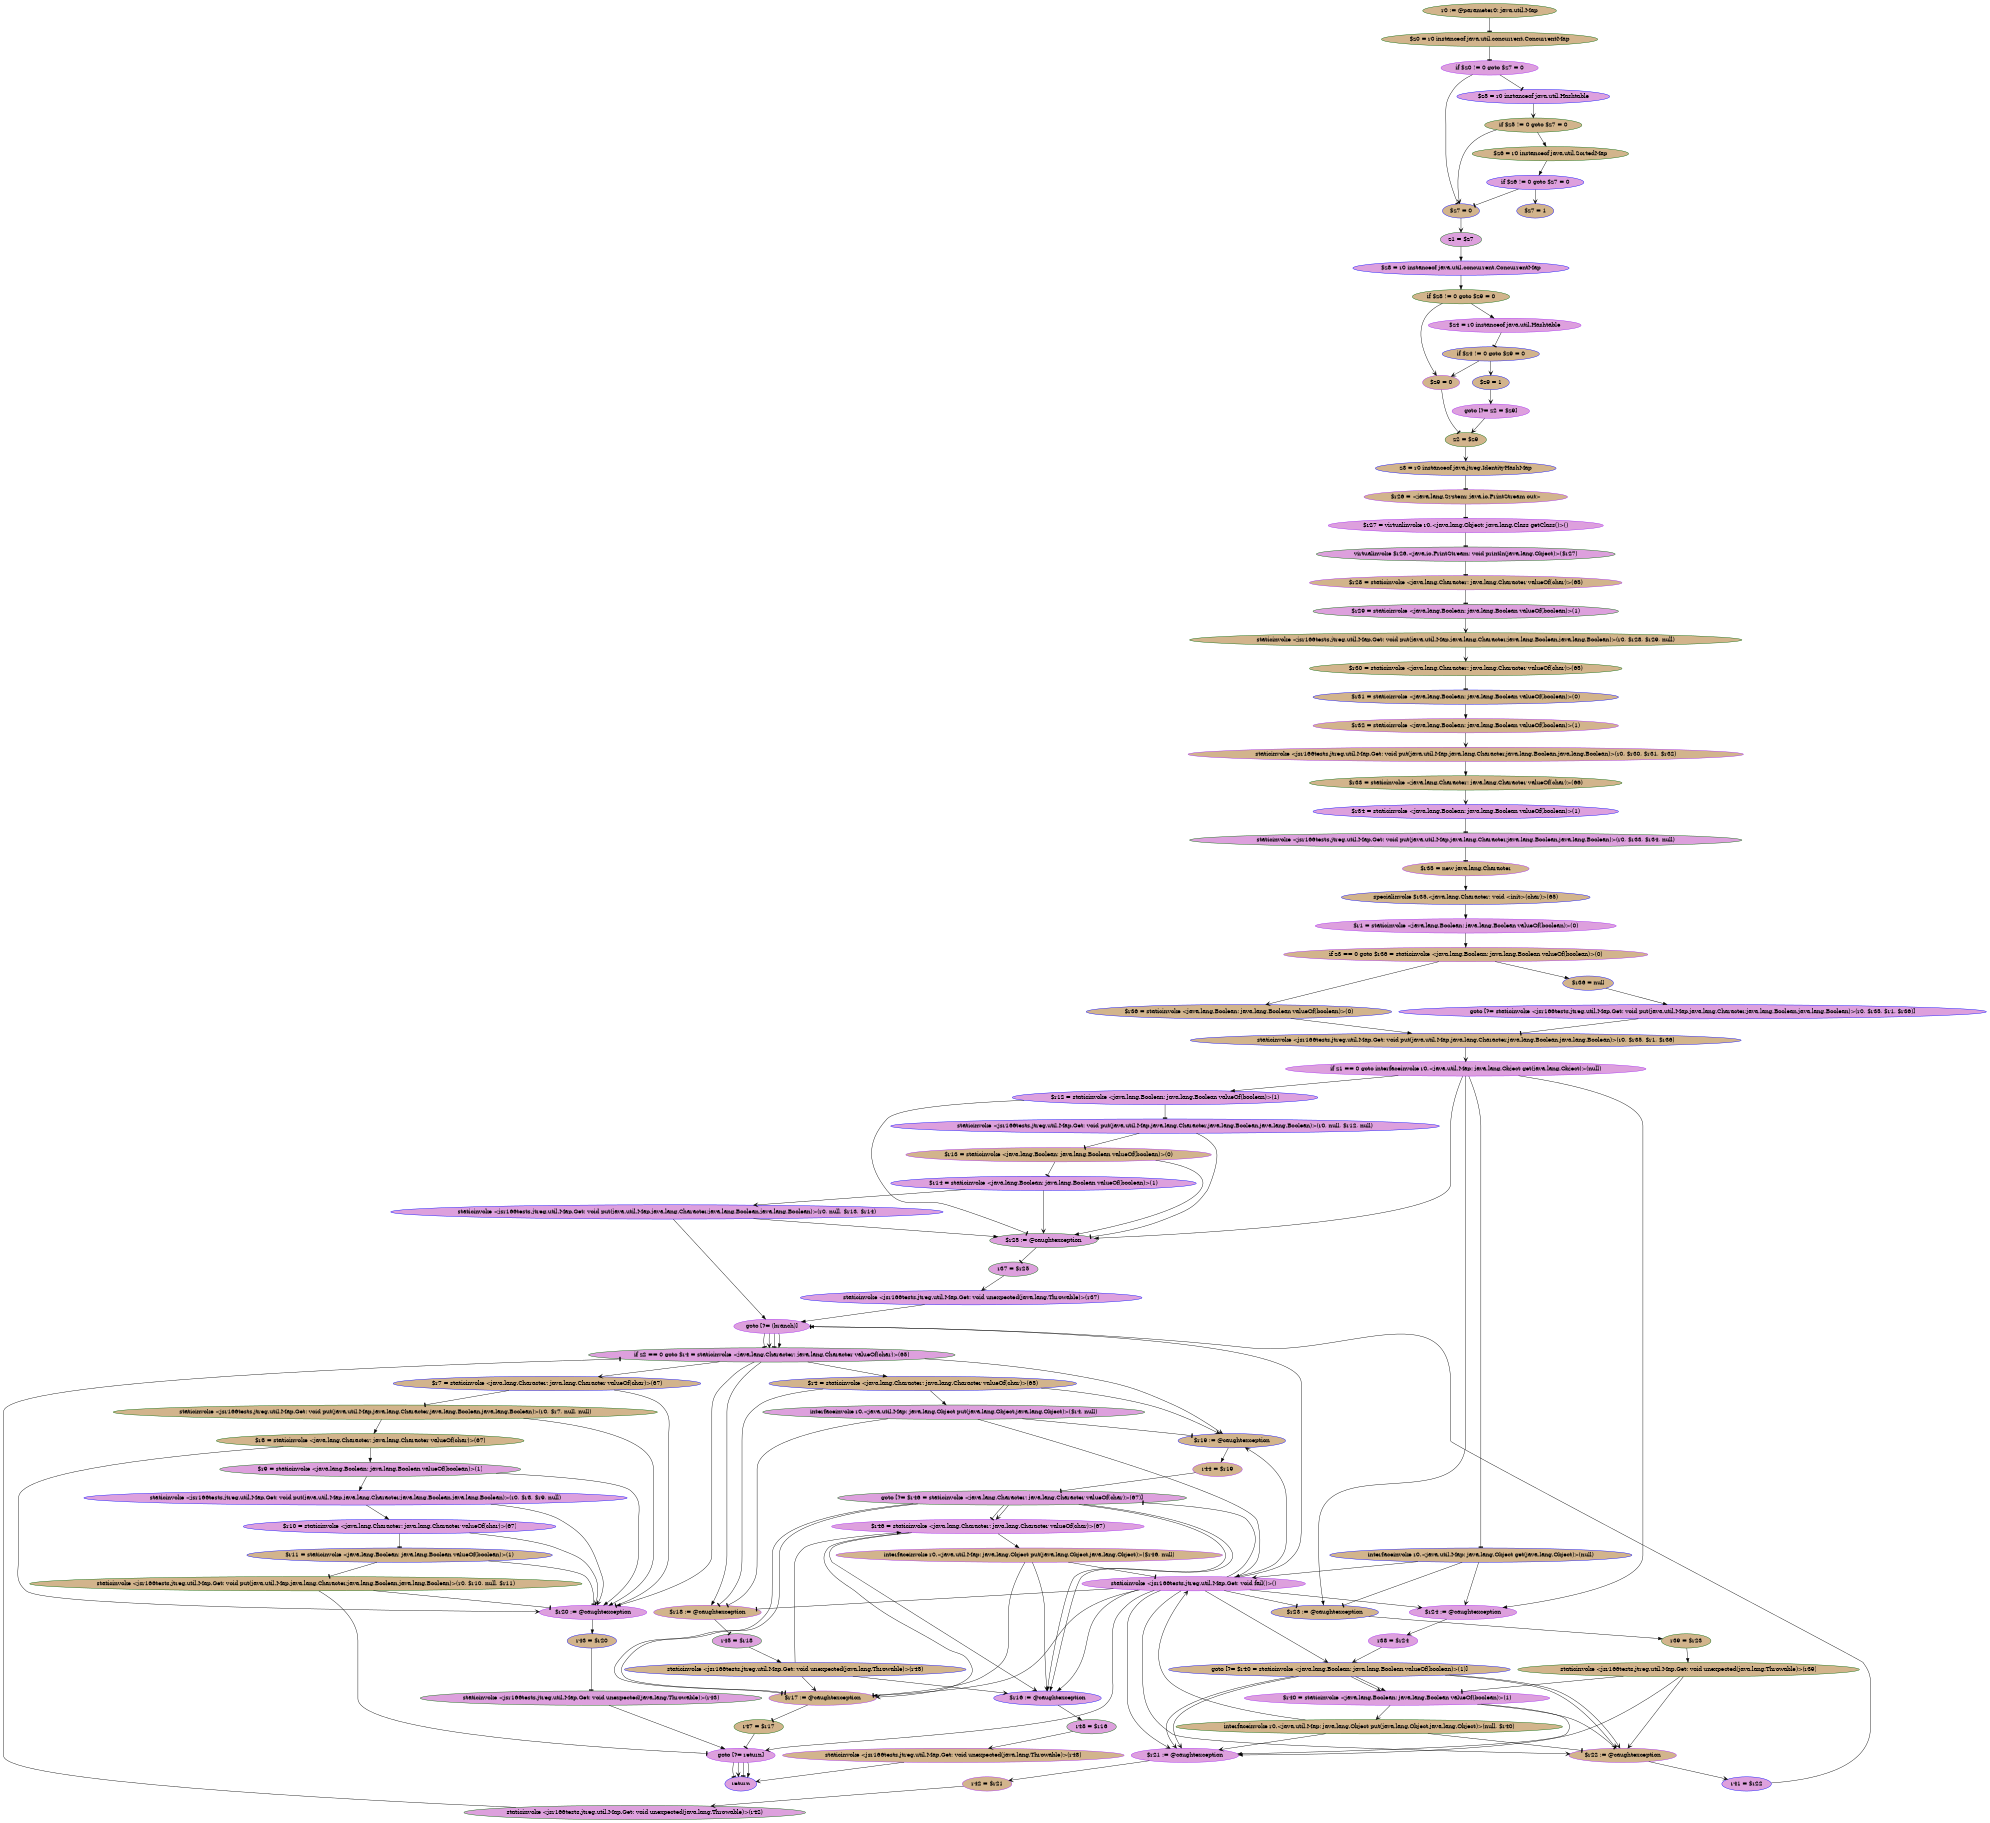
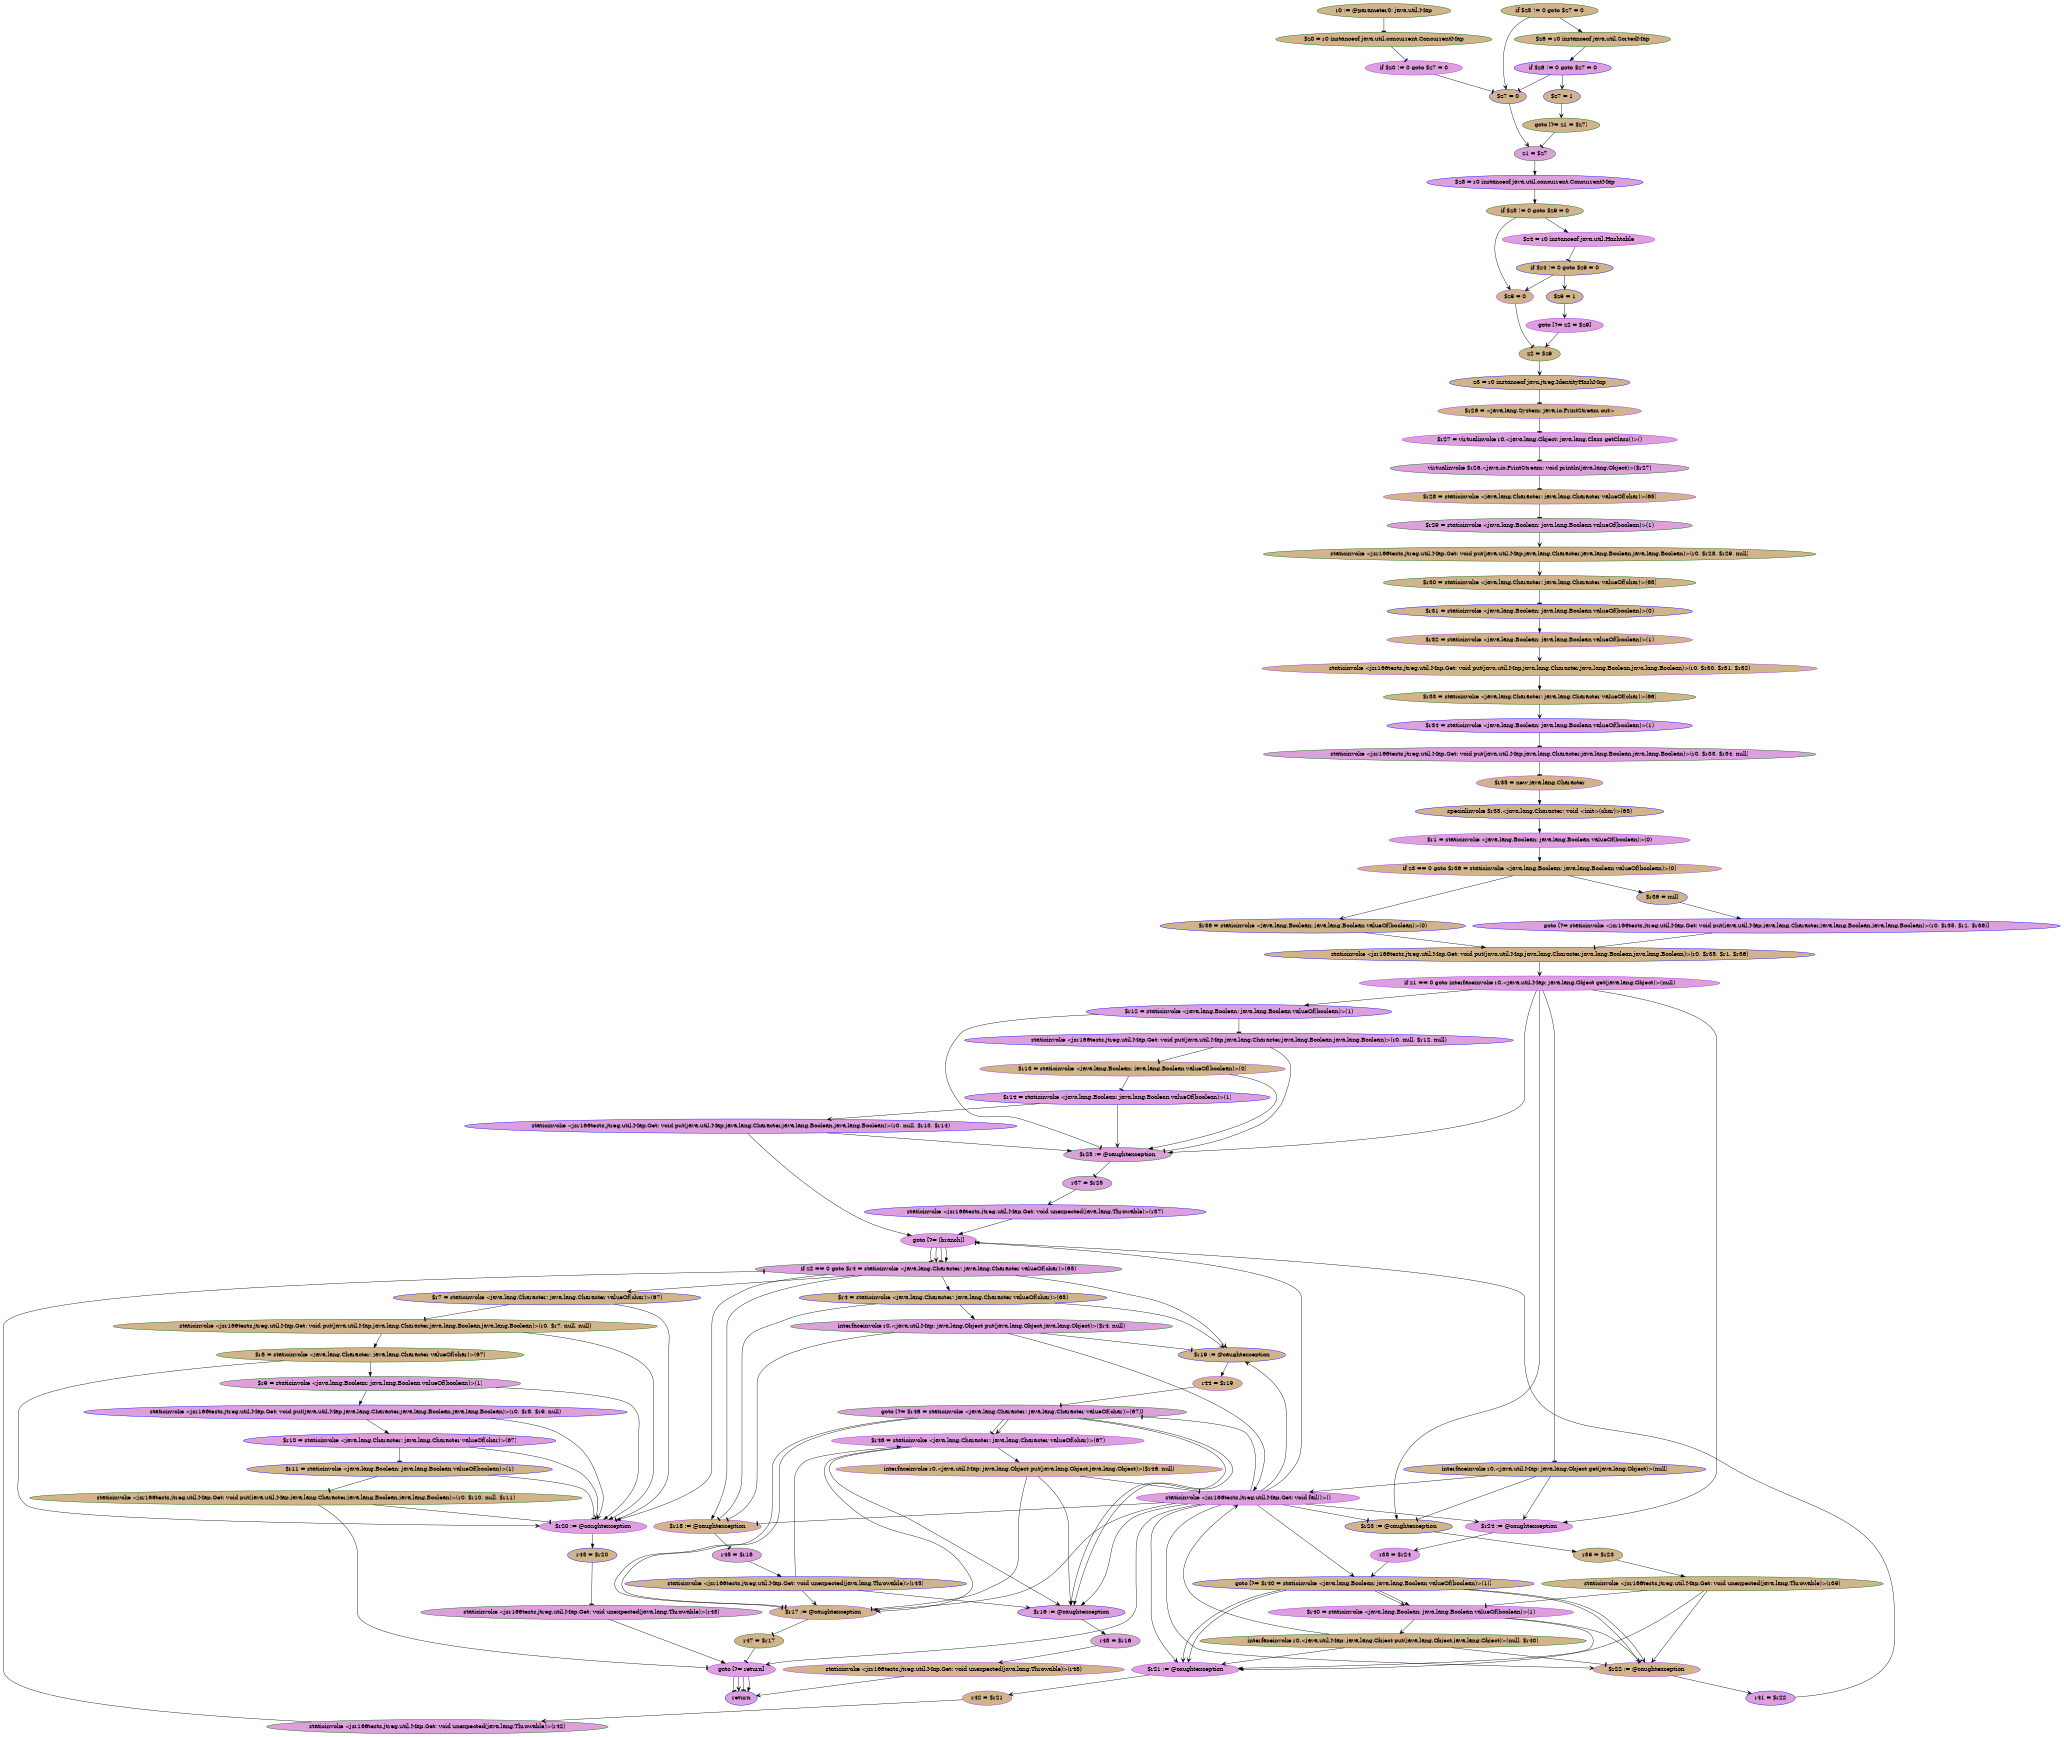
(1533, 97) -> none
none -> (1561, 125)
